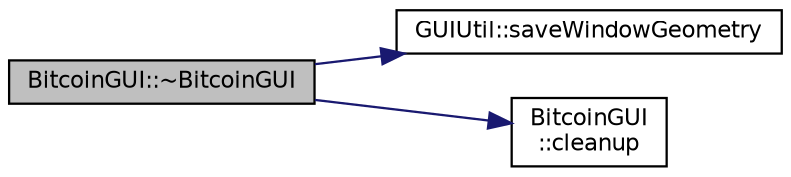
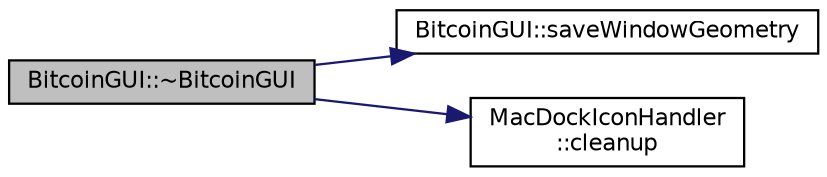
(589, 32) -> (607, 32)
(589, 132) -> (607, 132)
